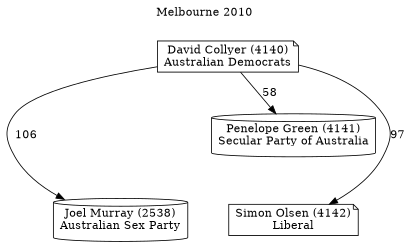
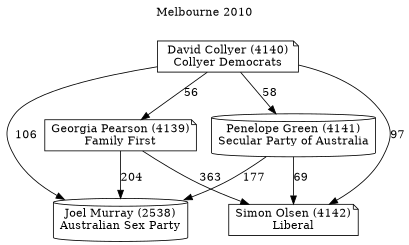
(228, 57) -> (228, 57)
none -> (121, 135)
none -> (293, 176)
none -> (230, 179)
